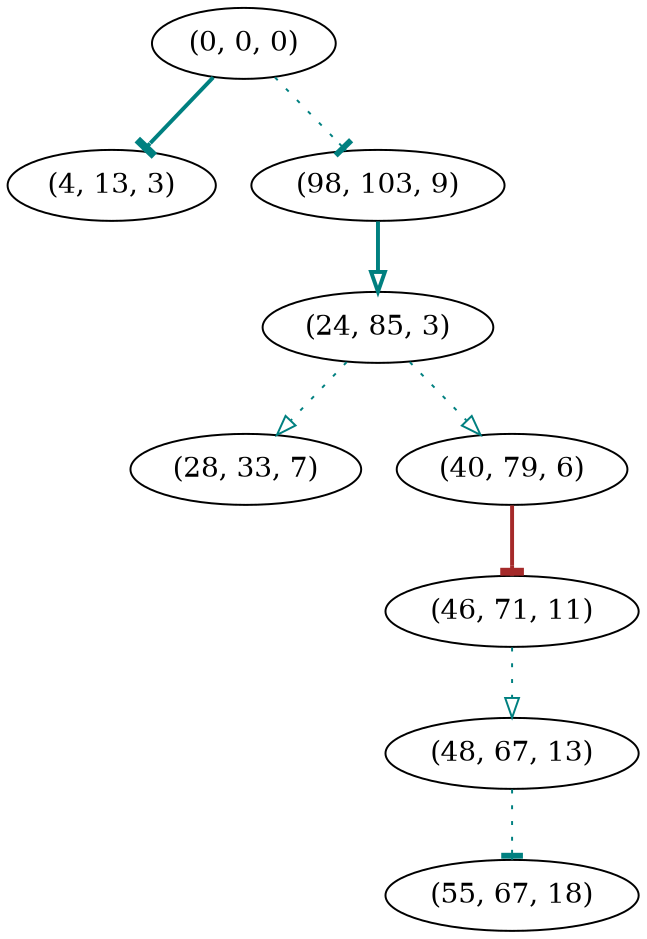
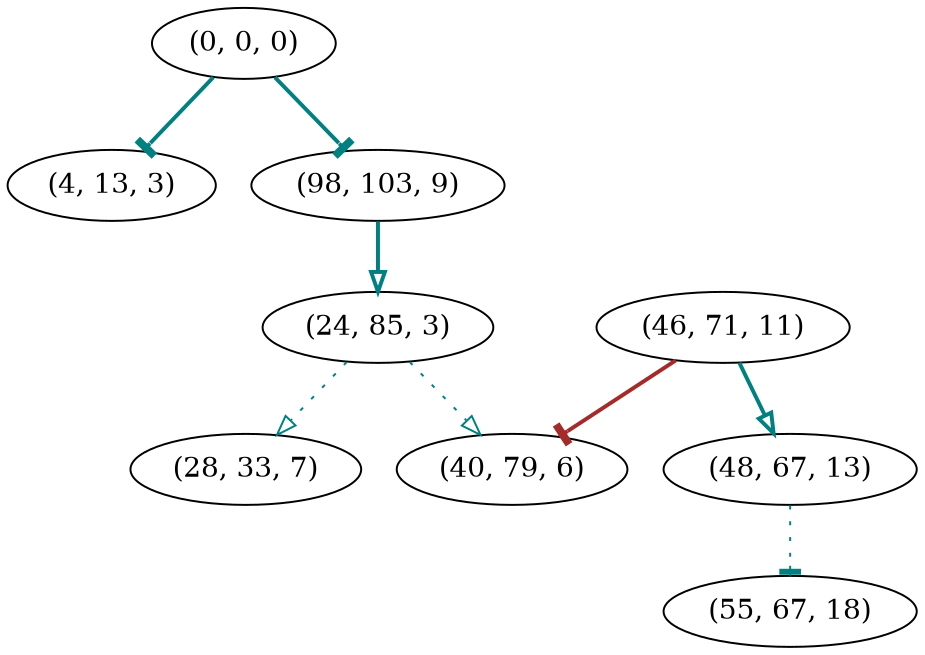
(307, 110) -> (307, 110)
(512, 536) -> (622, 396)
(512, 673) -> (752, 389)
